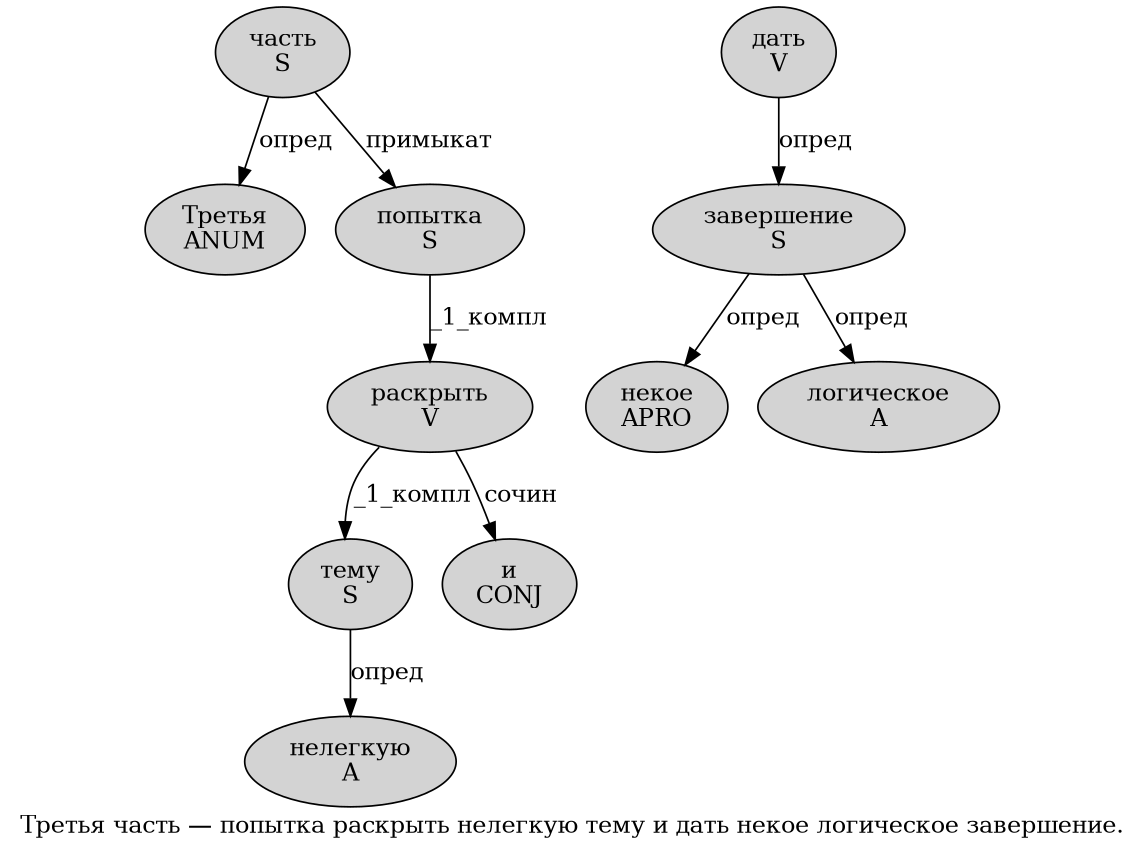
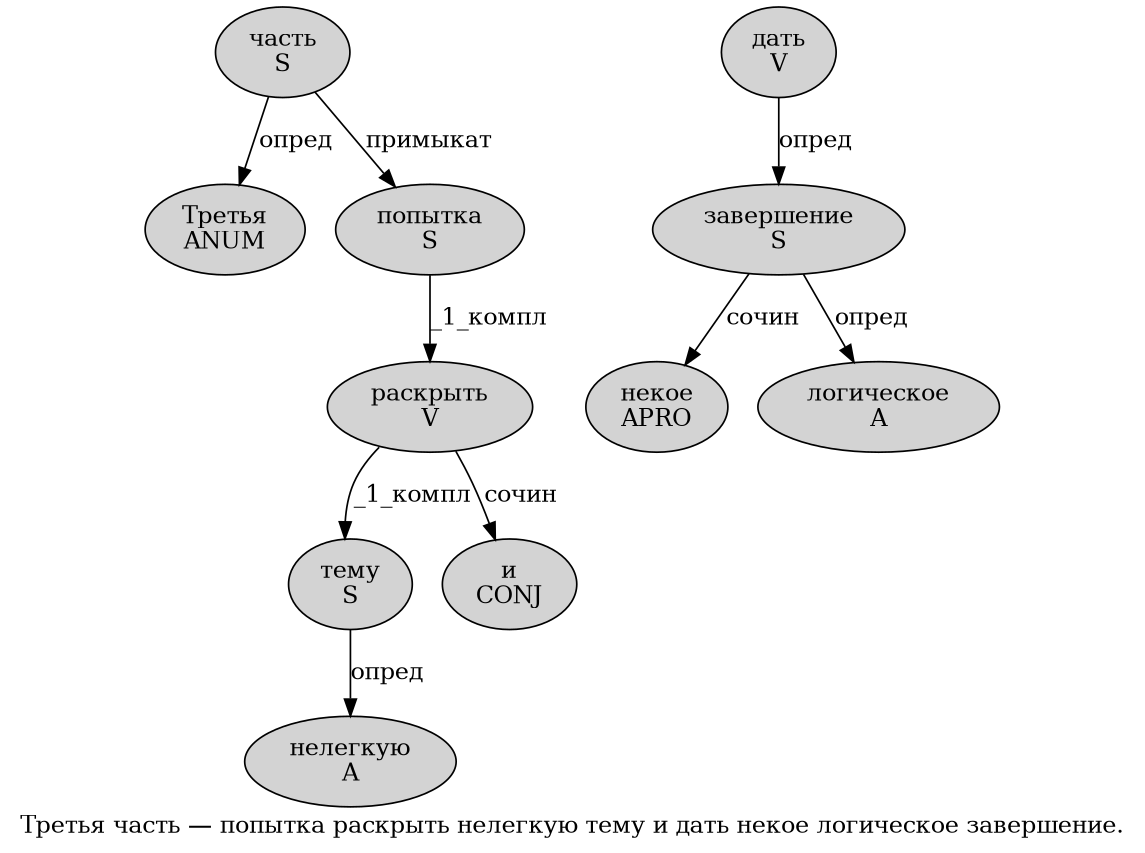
(763, 318) -> (763, 318)
